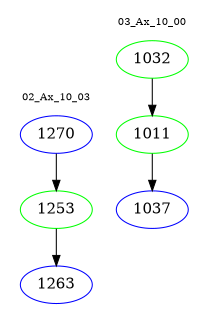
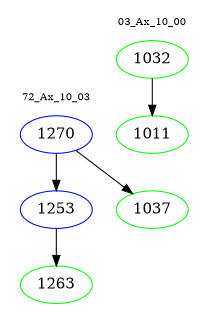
(56, 98) -> (56, 98)
(152, 167) -> (94, 164)
(56, 210) -> (56, 210)
(152, 210) -> (152, 210)
(56, 285) -> (56, 285)
